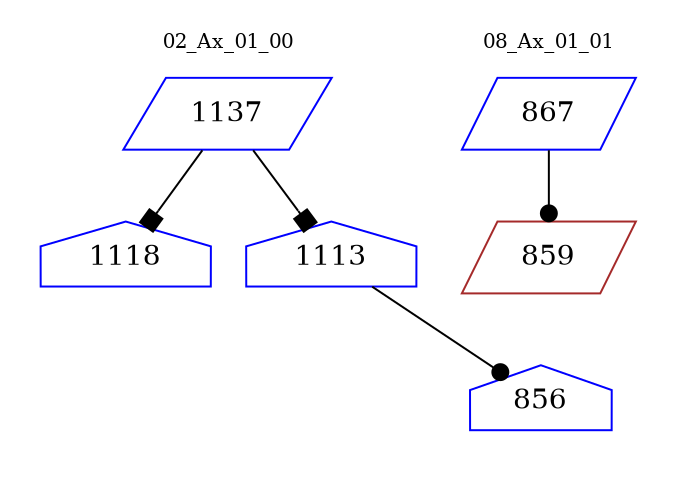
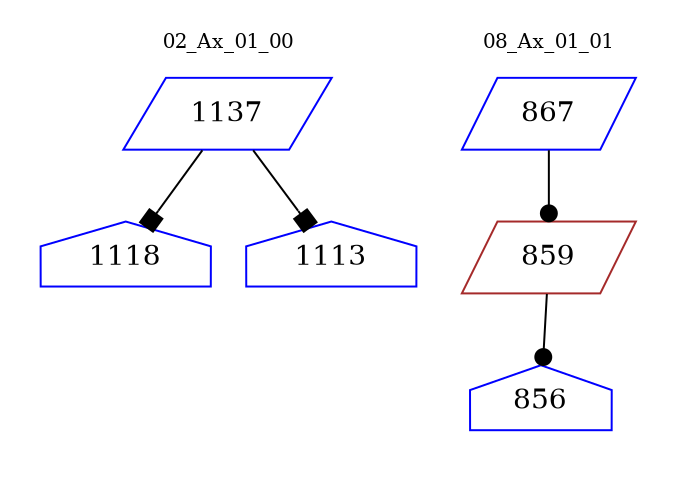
(433, 327) -> (545, 321)
